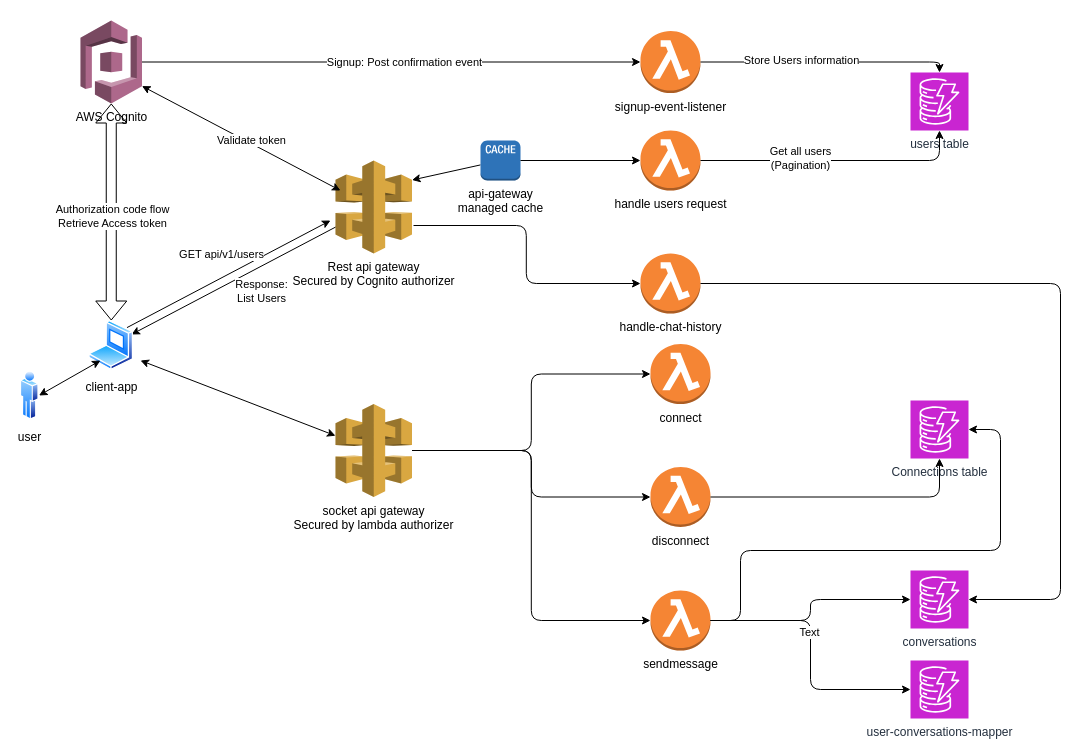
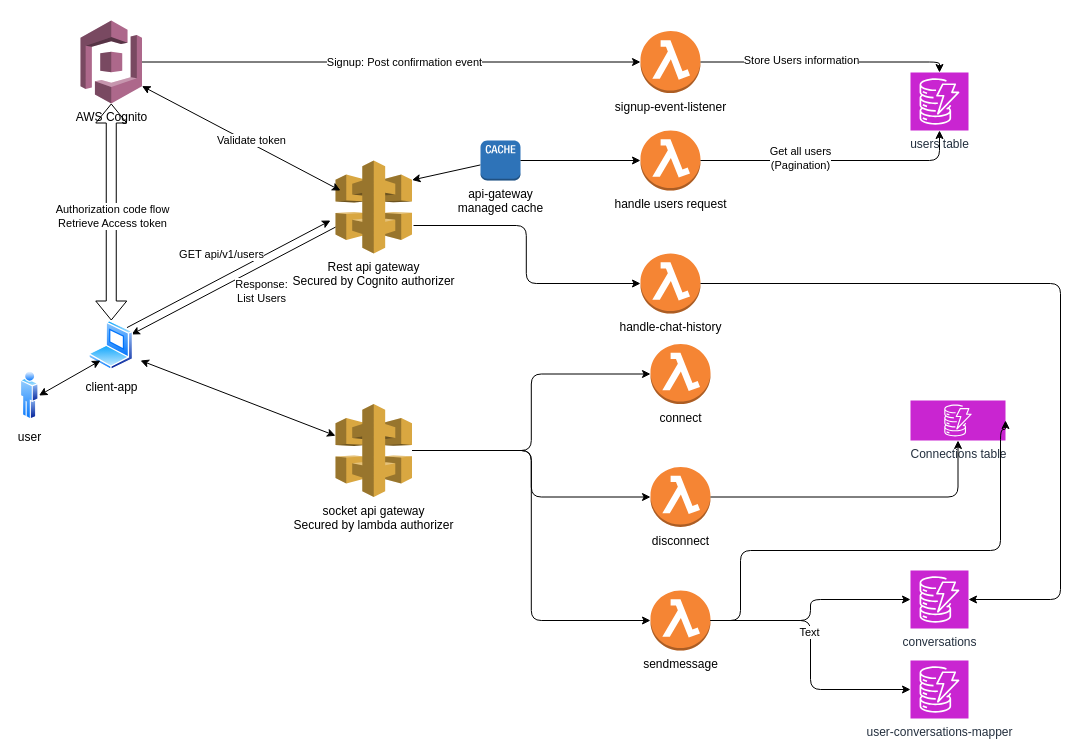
(940, 430) -> (958, 421)
